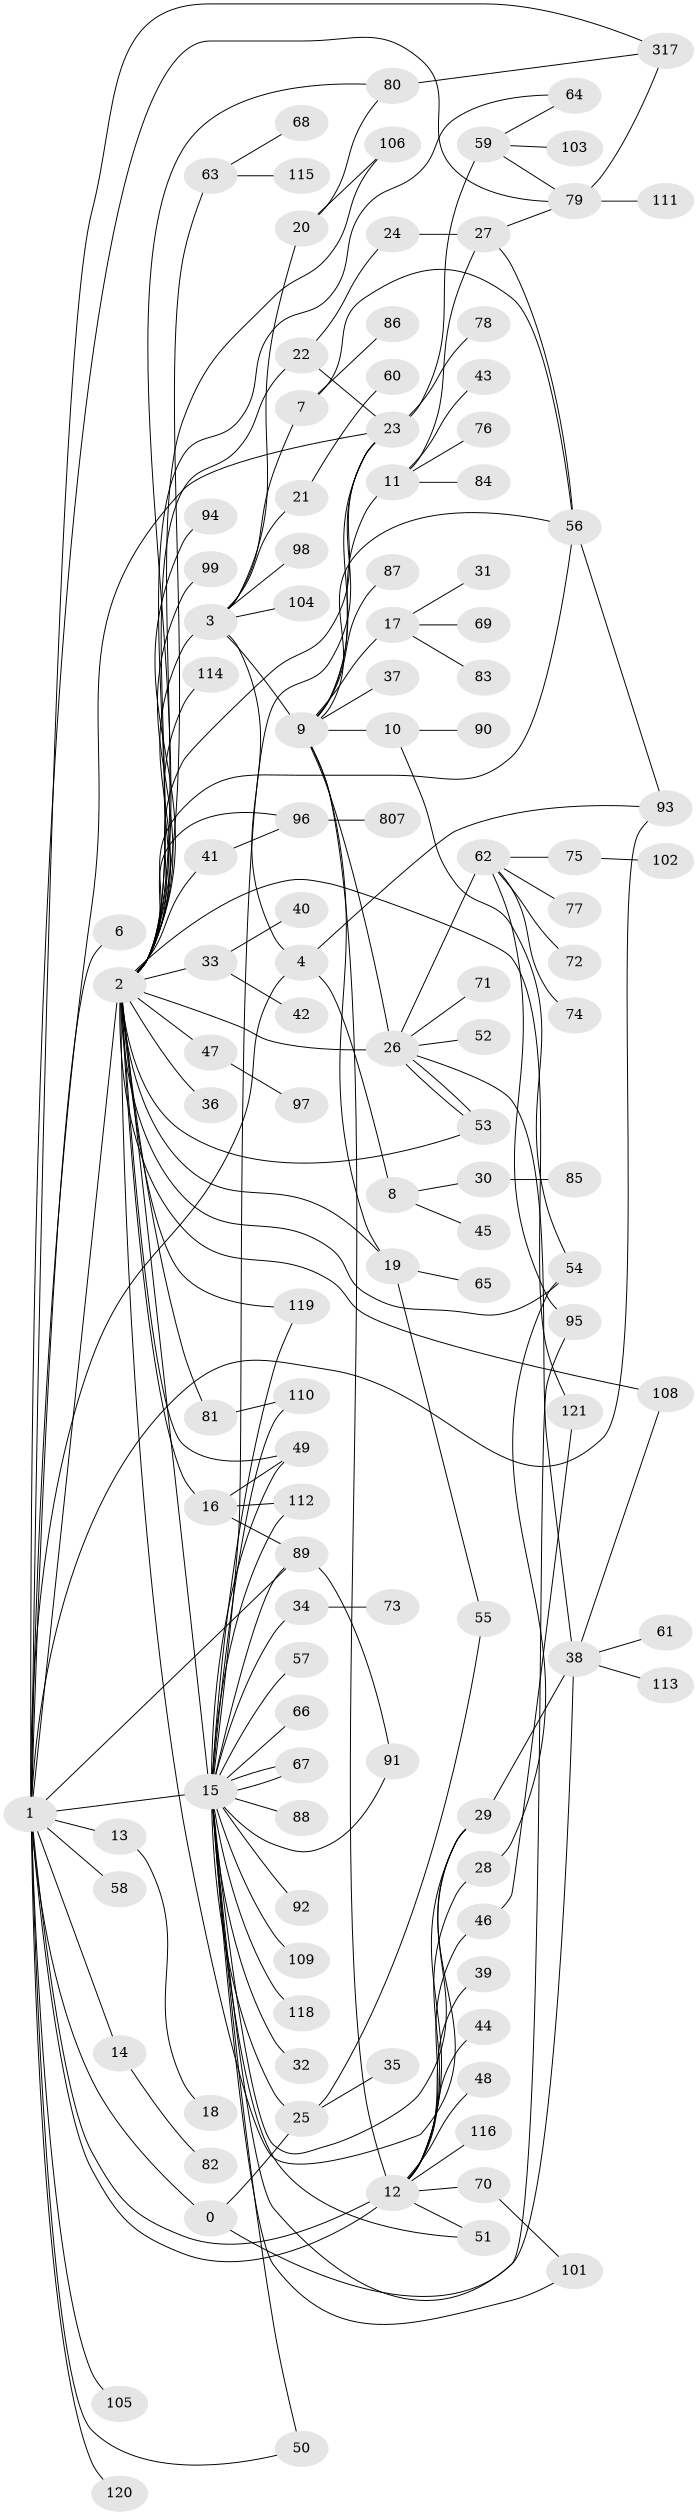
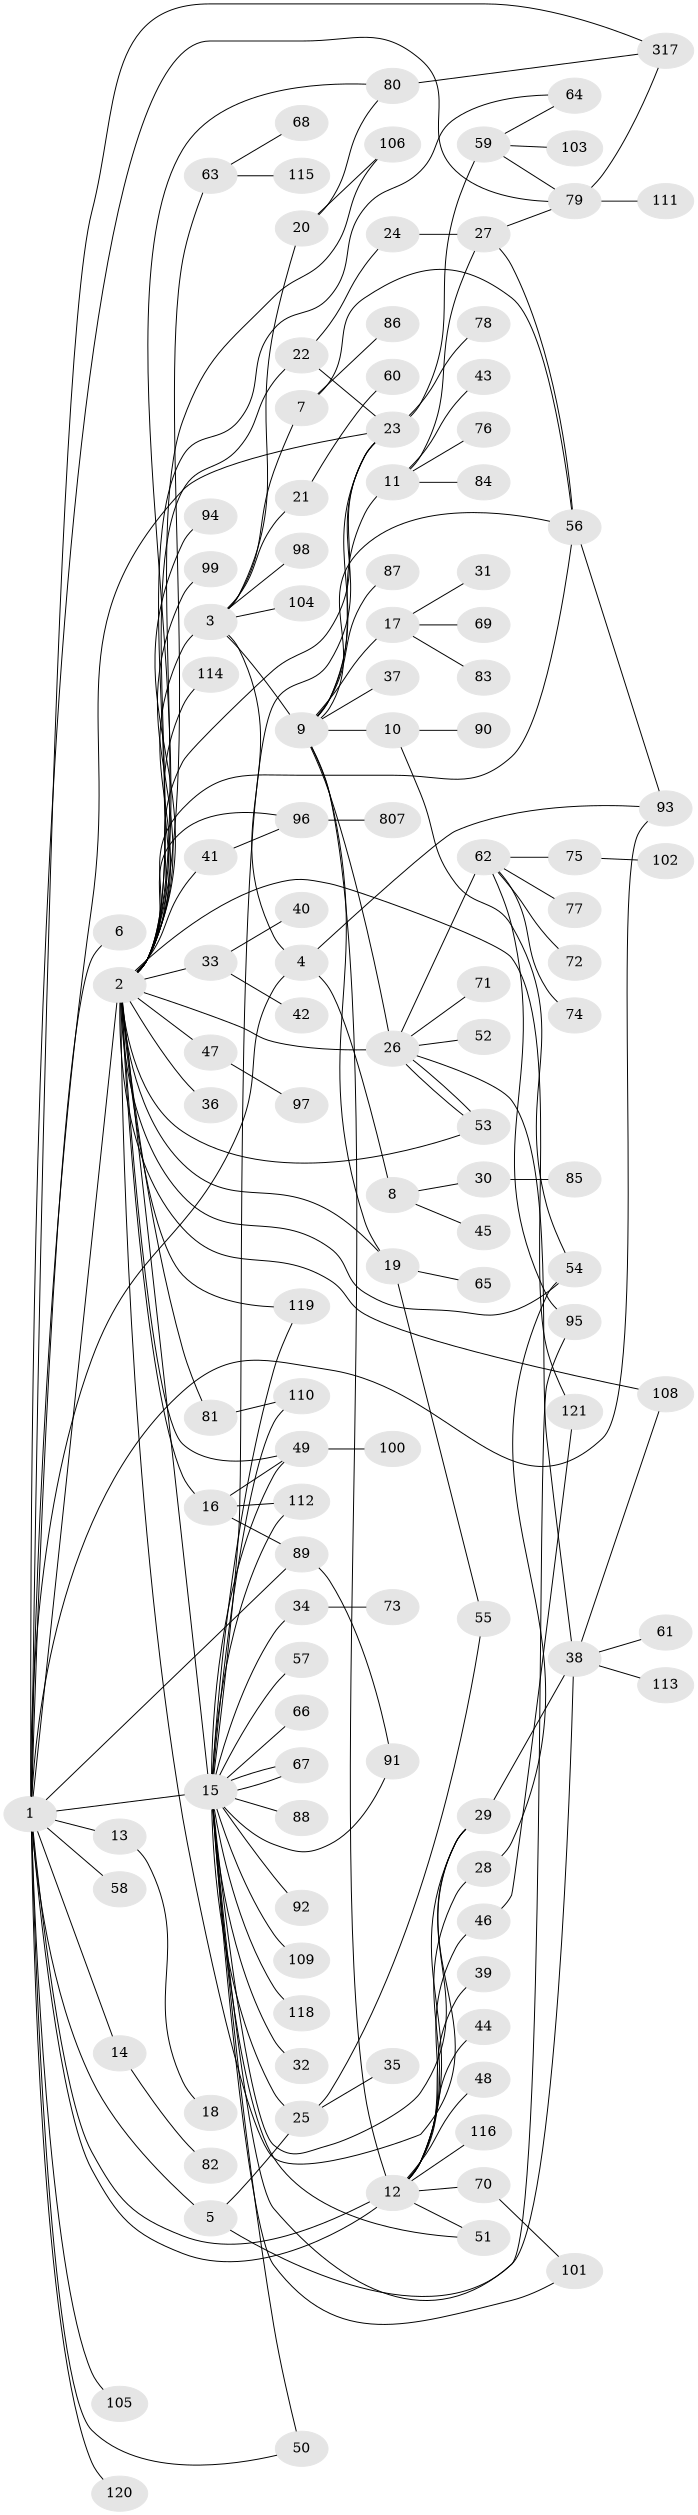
none -> (393, 1449)
(243, 1668) -> none
(211, 2218) -> (211, 2218)
